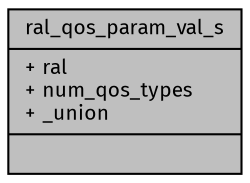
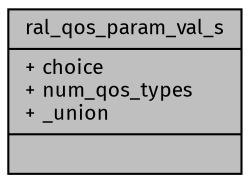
(47, 68) -> (65, 68)
